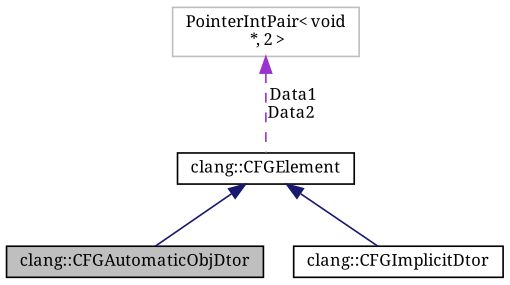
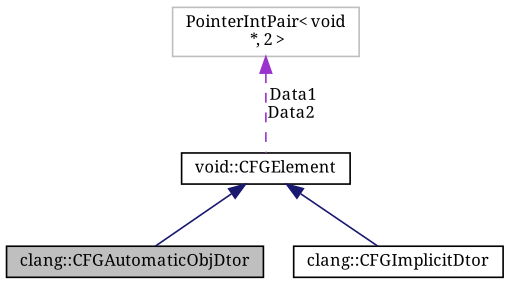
(266, 169) -> (266, 169)
